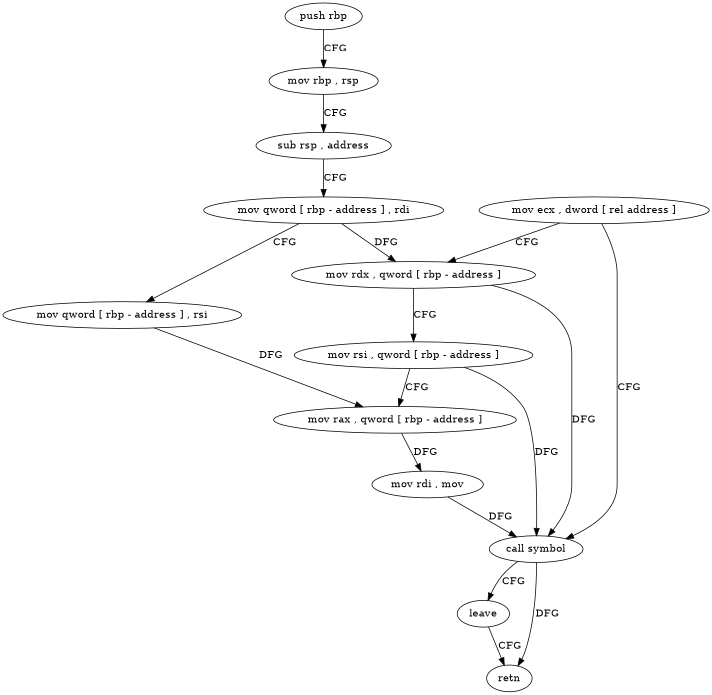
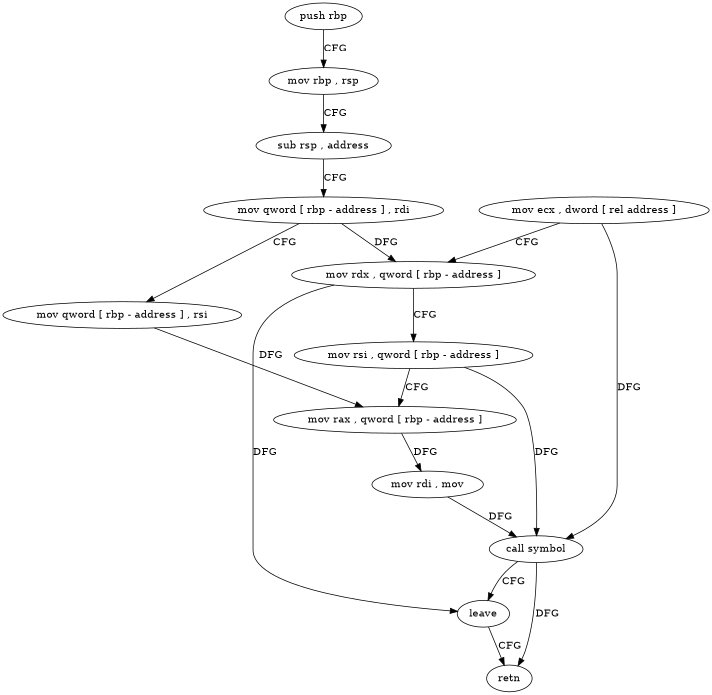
(572, 387) -> (253, 502)
(629, 388) -> (629, 388)
